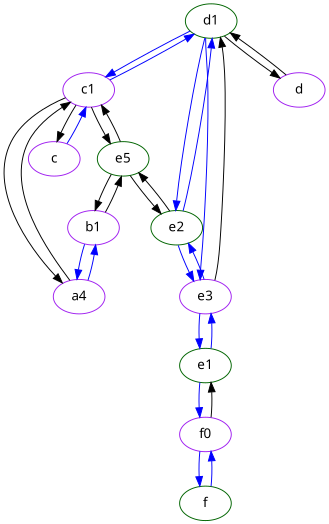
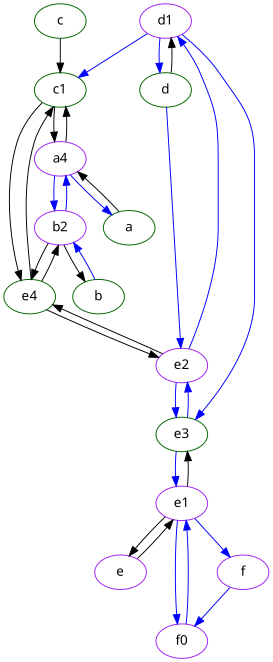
(211, 21) -> (166, 21)
(248, 55) -> (159, 51)
(148, 60) -> none
(89, 90) -> (60, 90)
(299, 90) -> (166, 90)
(68, 119) -> none
(188, 119) -> (173, 223)
(75, 130) -> (60, 51)
(54, 159) -> (60, 21)
(123, 159) -> (30, 297)
(224, 164) -> none
(93, 228) -> (60, 228)
none -> (129, 228)
(177, 228) -> (182, 366)
none -> (99, 297)
(205, 297) -> (182, 434)
(212, 336) -> (188, 474)
(205, 366) -> (182, 503)
(212, 405) -> (188, 577)
(199, 464) -> (209, 534)
(205, 503) -> (243, 572)
none -> (121, 572)
